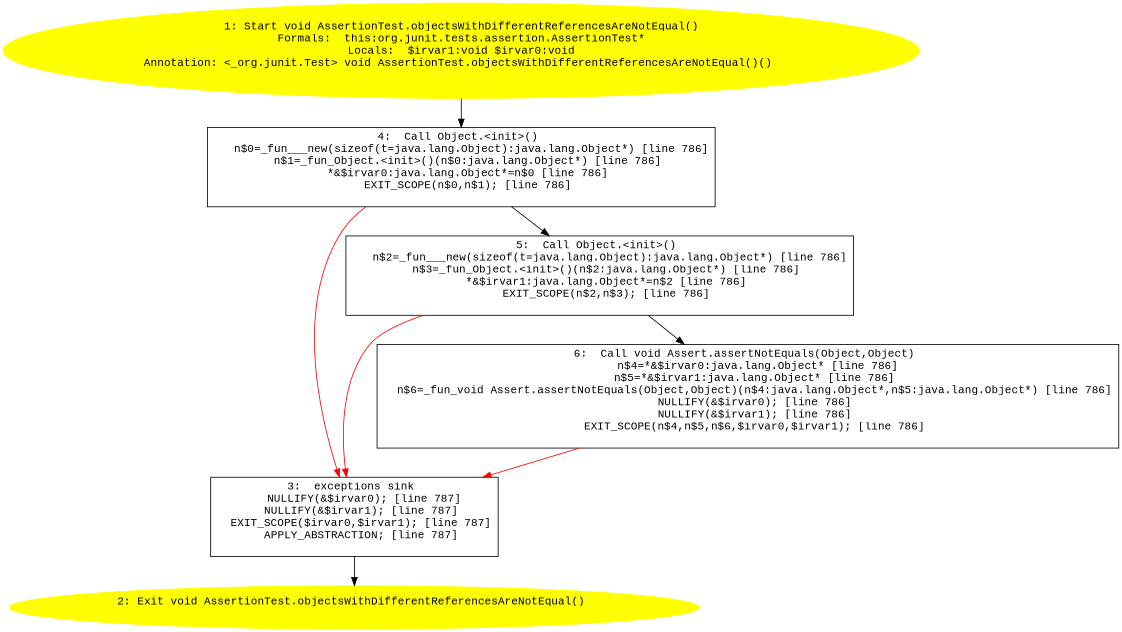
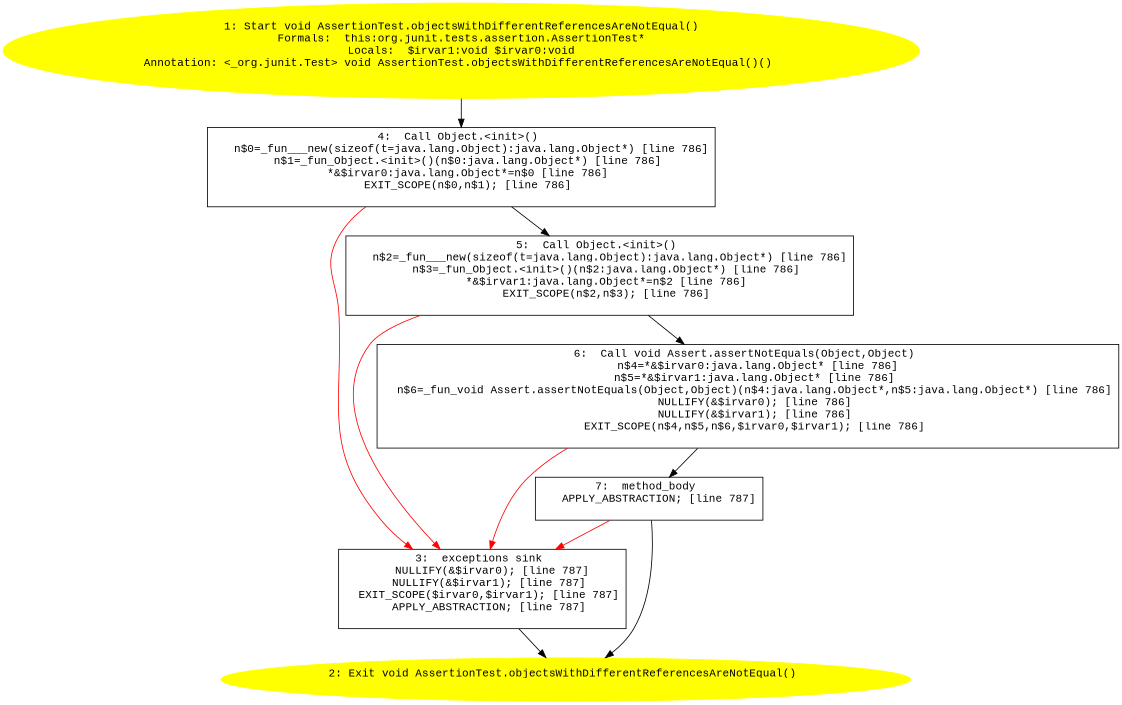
none -> (649, 499)
